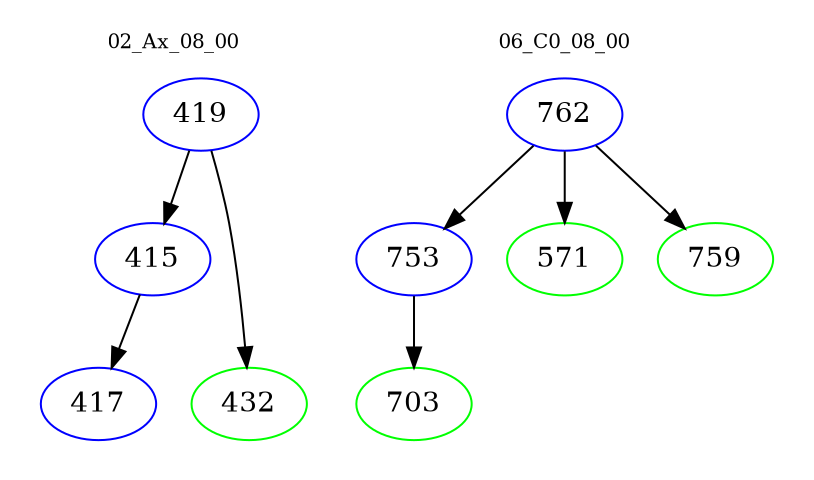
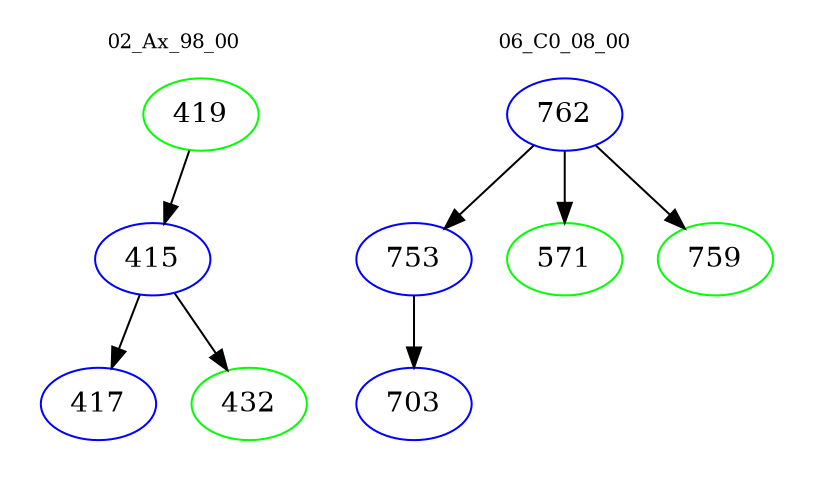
(174, 43) -> (174, 43)
(201, 115) -> (201, 115)
(233, 248) -> (195, 323)
(414, 404) -> (414, 404)
